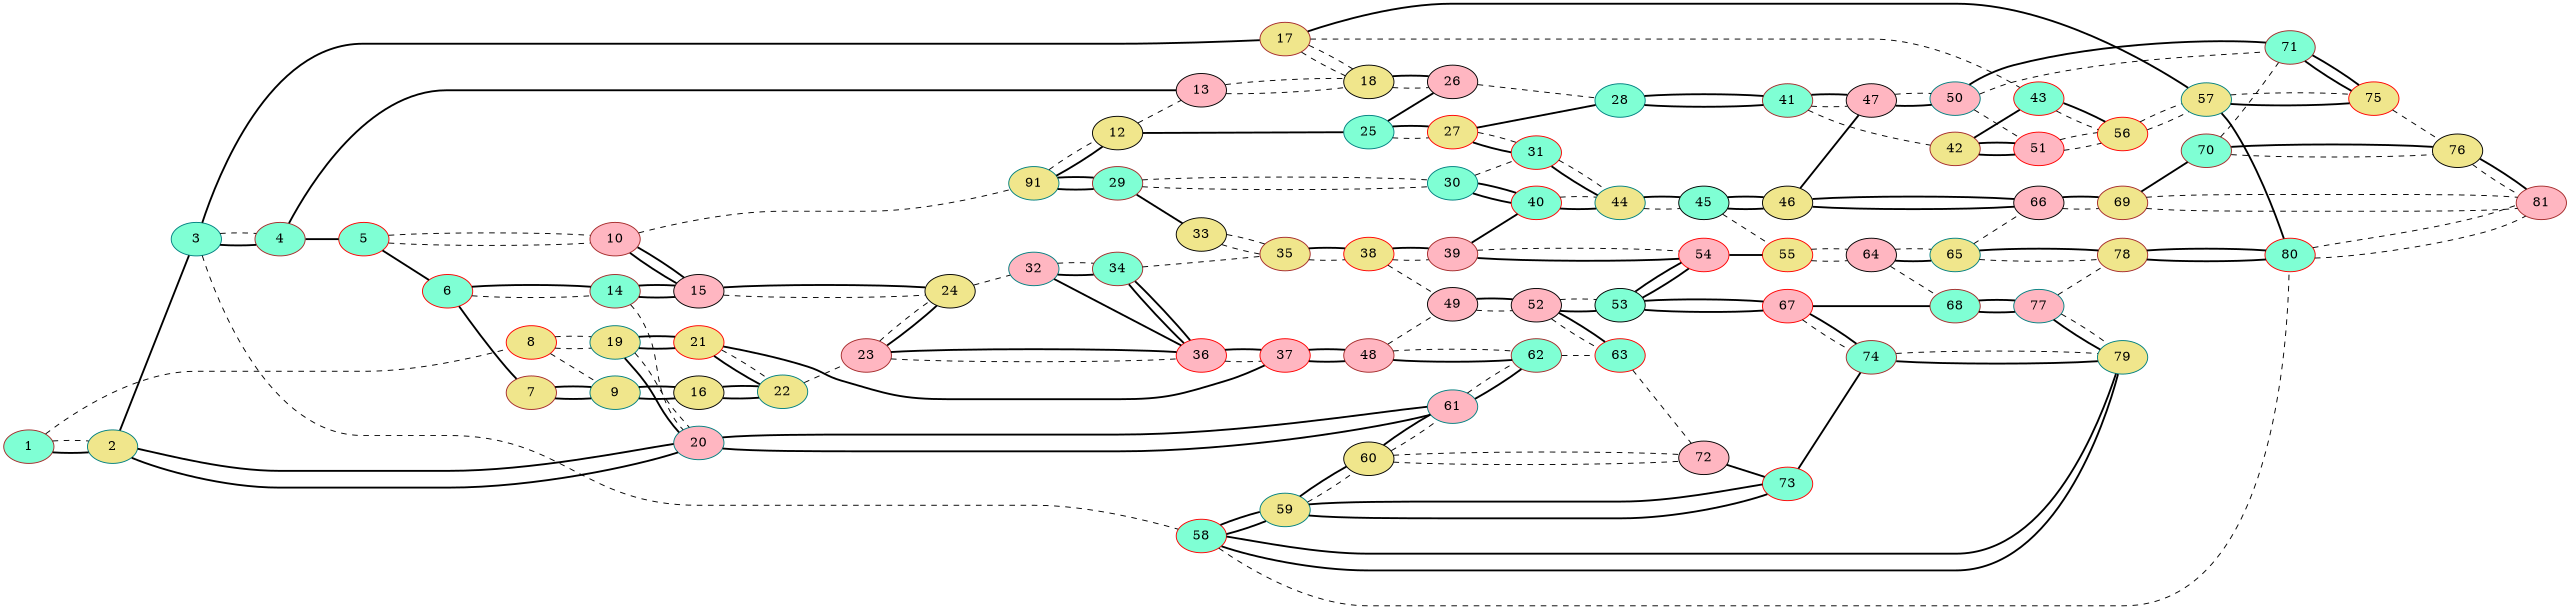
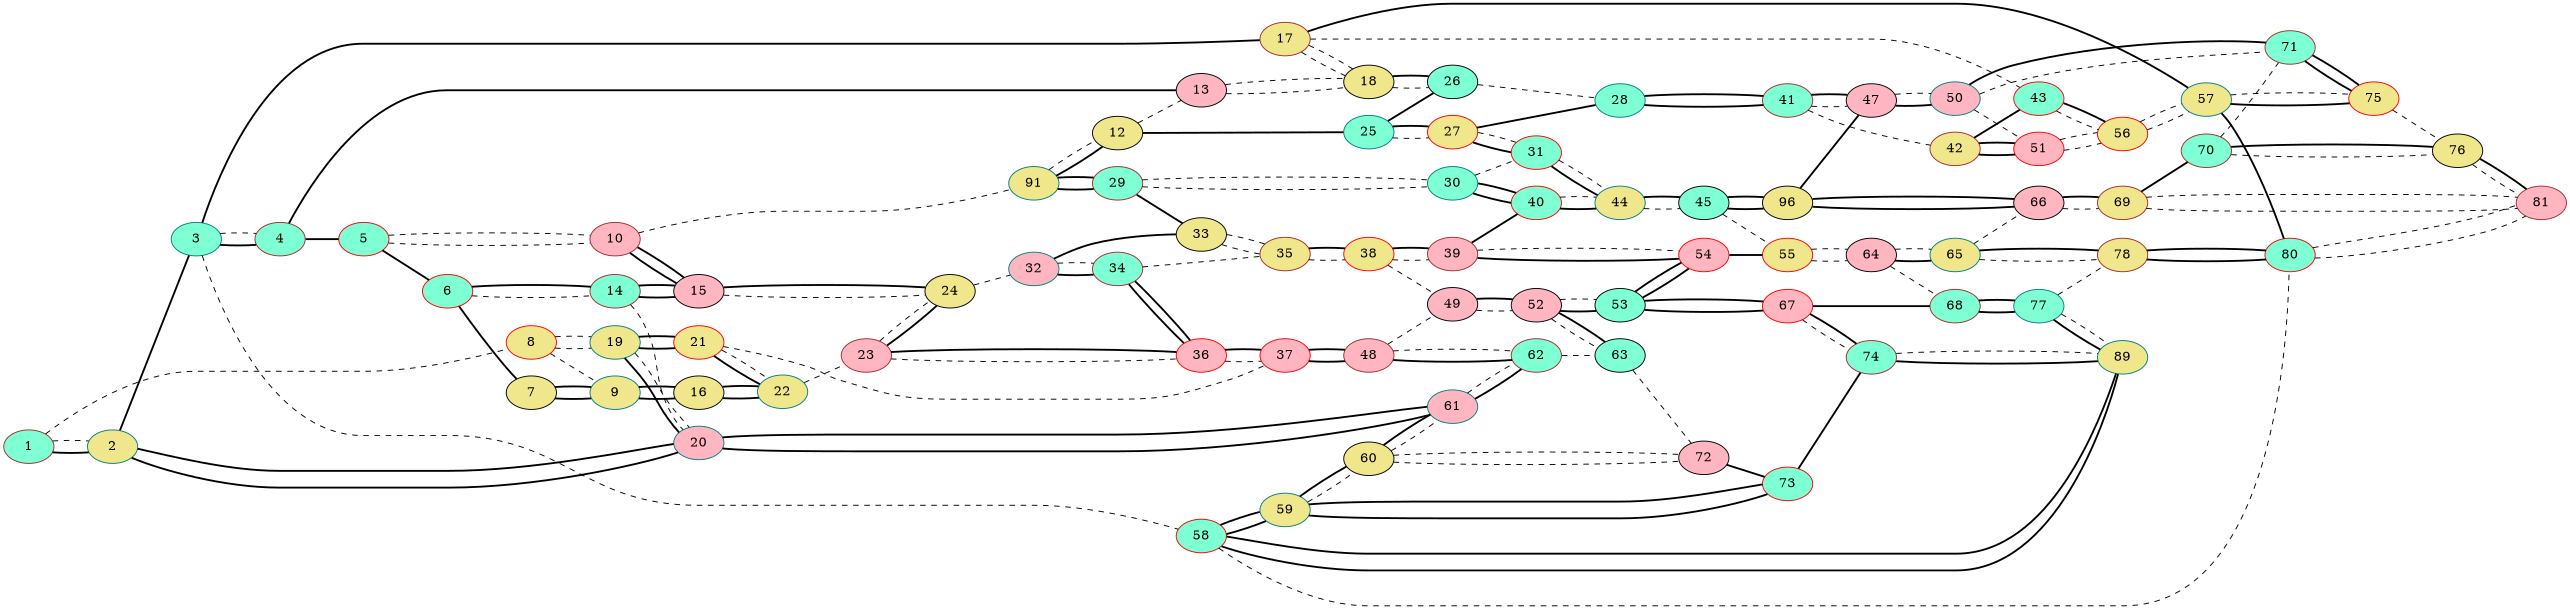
(1453, 82) -> (1453, 82)
(1788, 203) -> (1788, 203)
(2039, 306) -> (2039, 306)
(1118, 312) -> (1113, 240)
(1620, 355) -> (1620, 355)
(2123, 357) -> (2123, 357)
(531, 393) -> (531, 393)
(993, 399) -> (993, 399)
